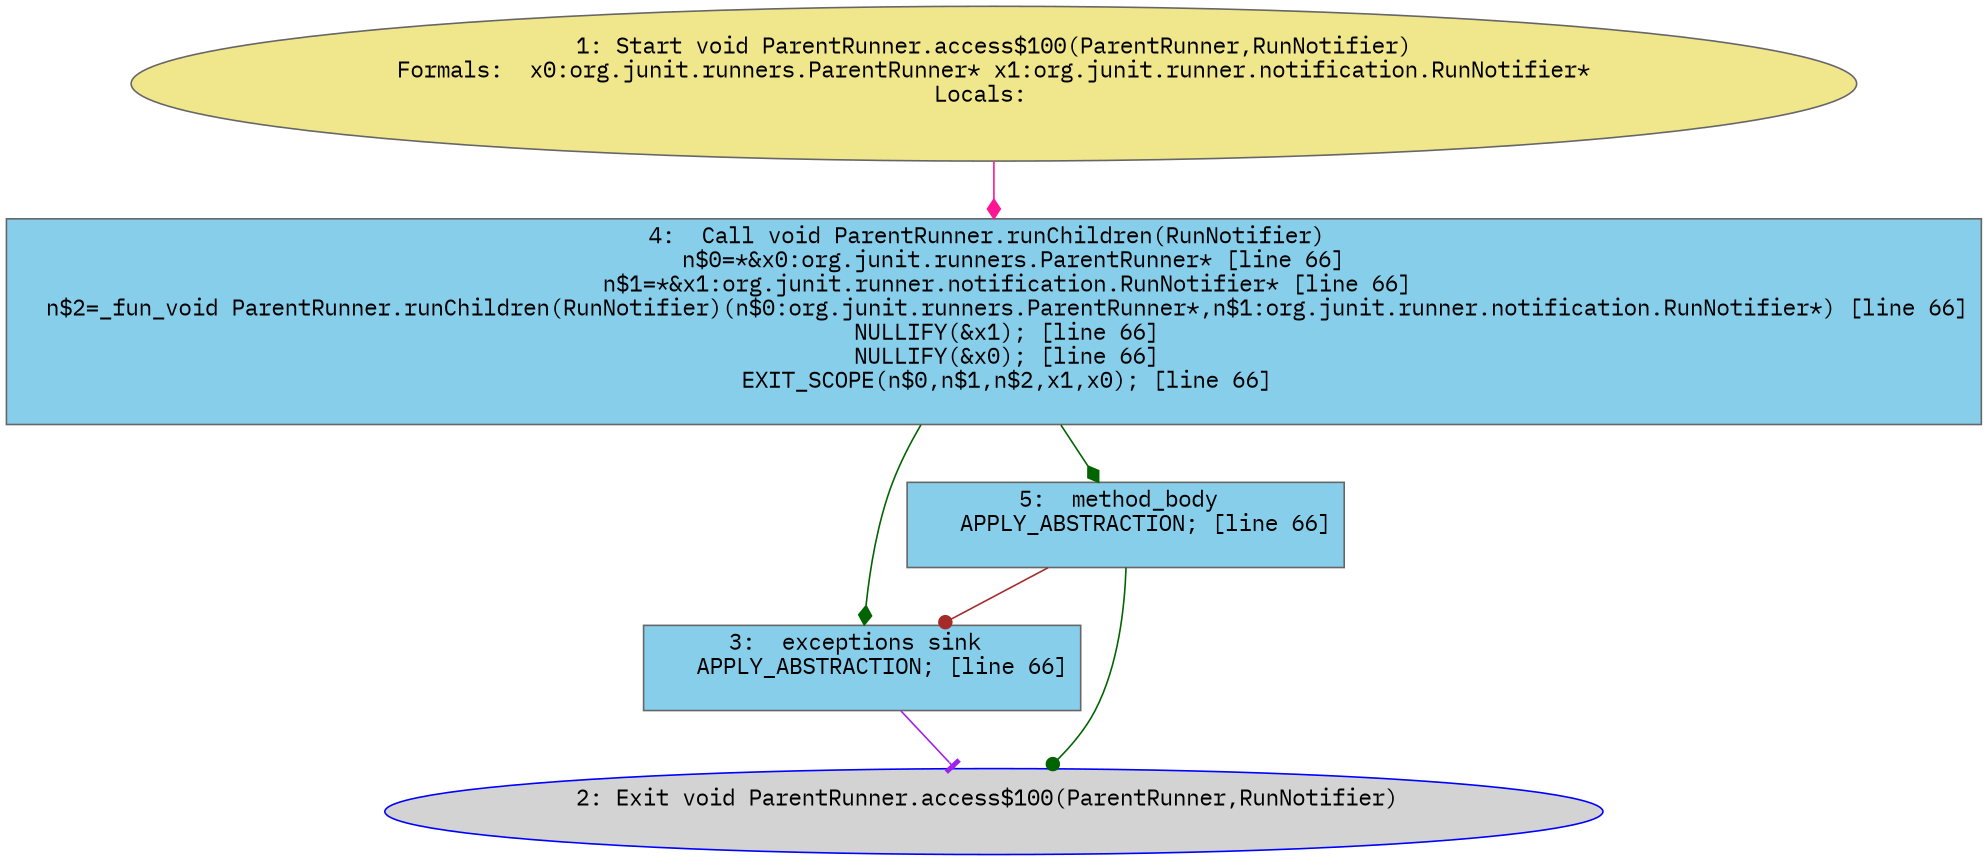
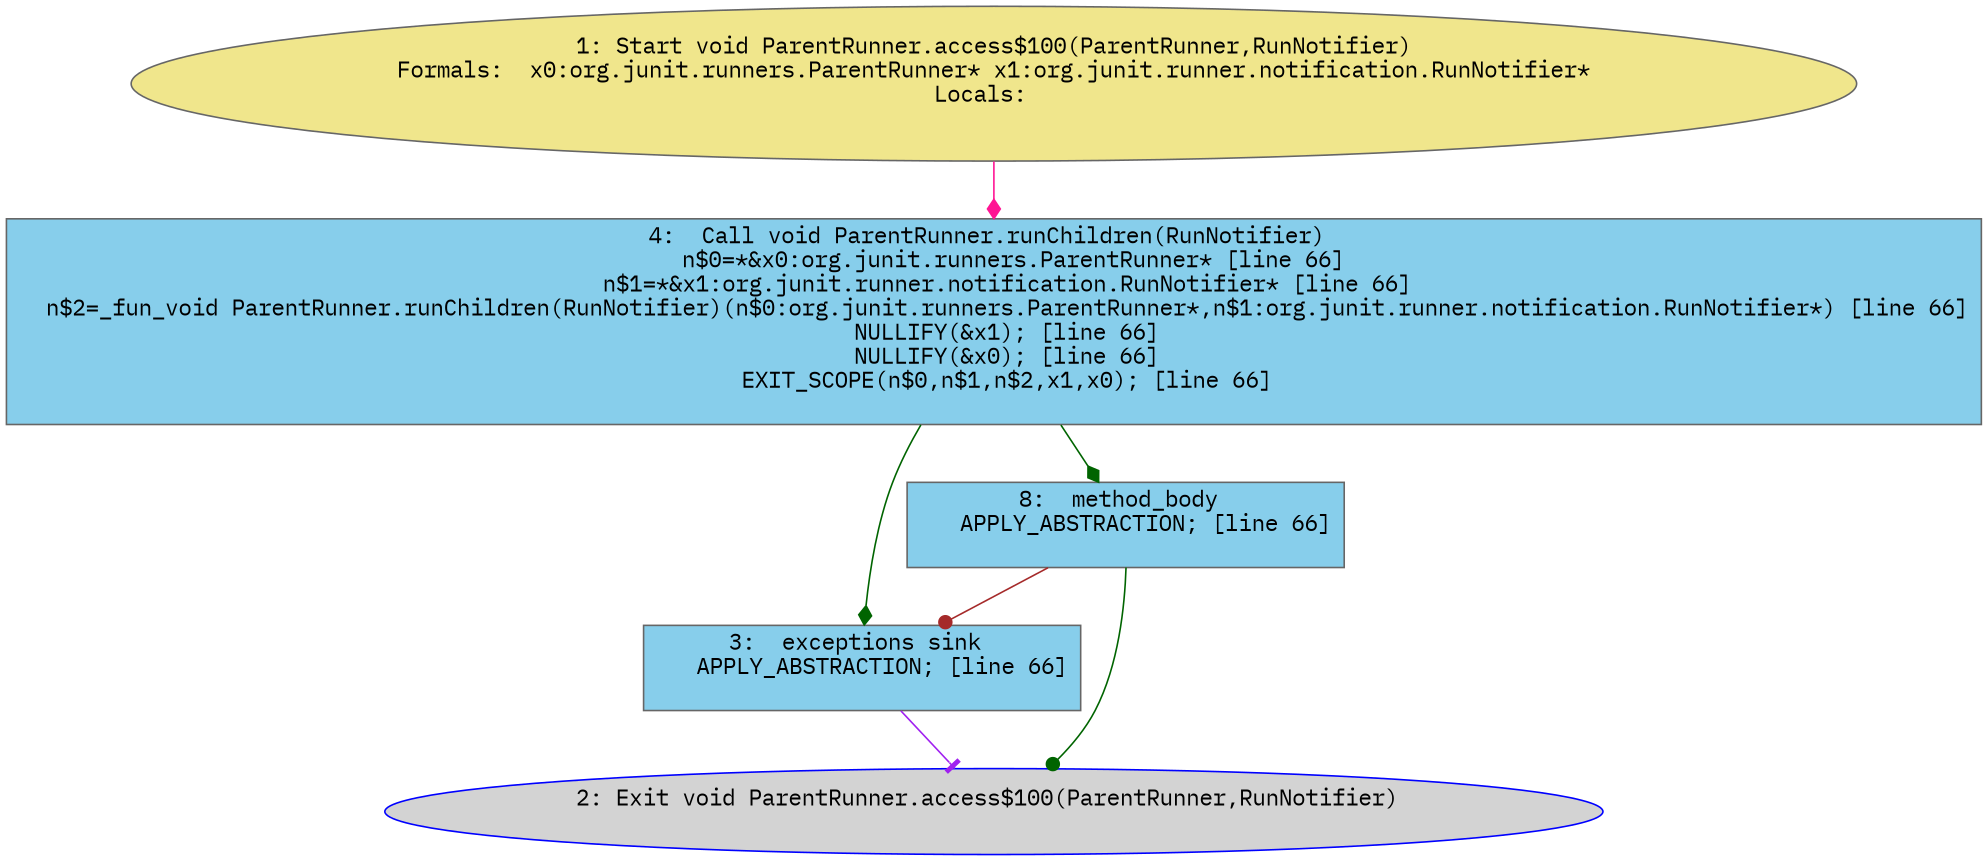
(1126, 525) -> (1126, 525)
